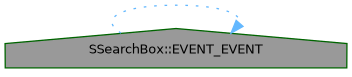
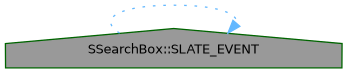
(176, 50) -> (174, 50)
